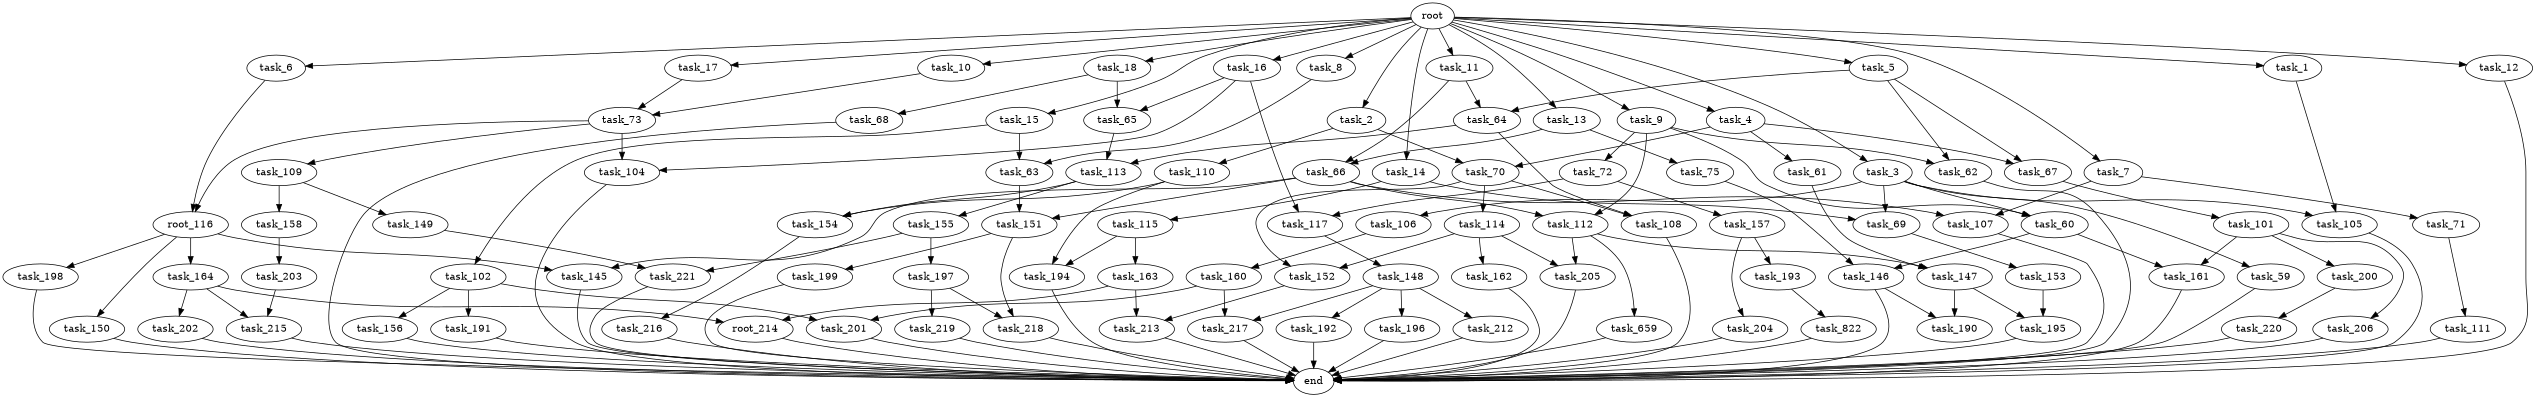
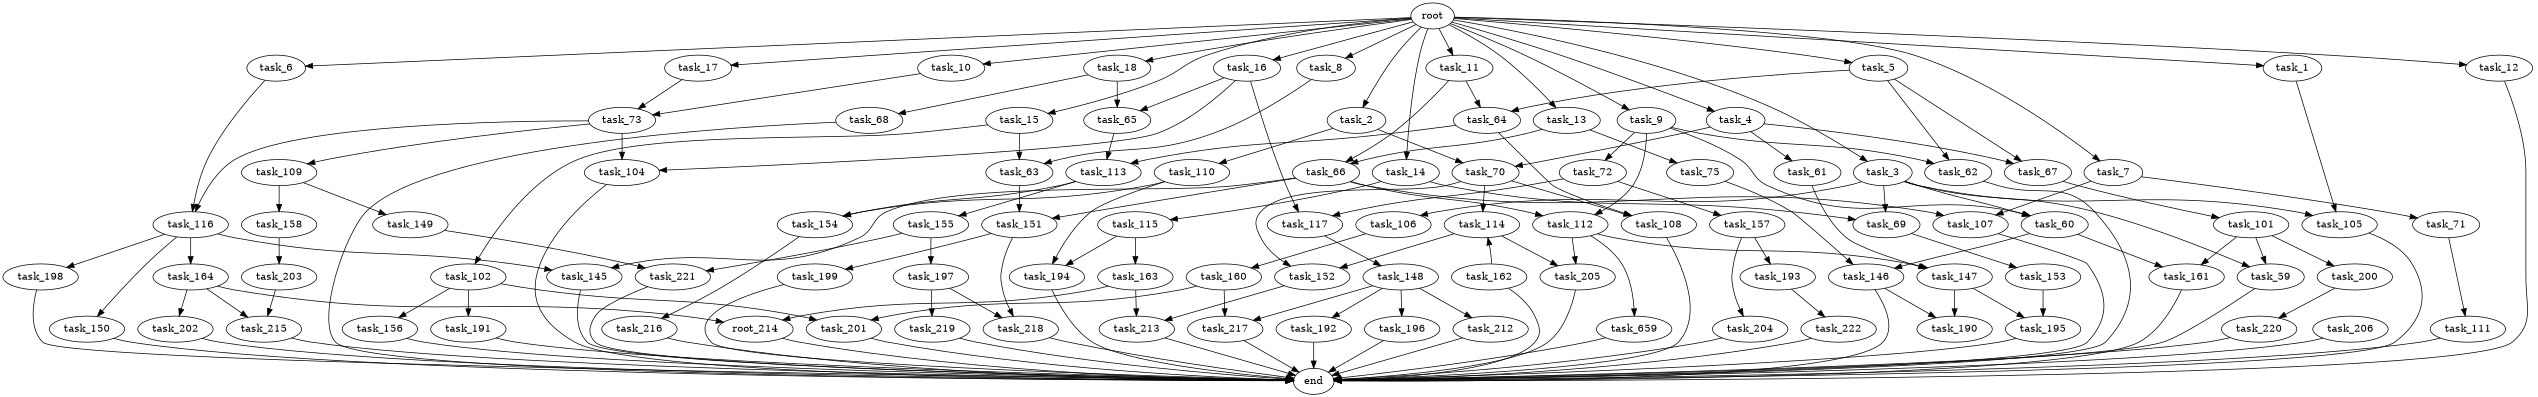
(191, 225) -> (191, 225)
(2372, 244) -> (2260, 247)
(1480, 247) -> (1491, 254)
(1839, 329) -> (1839, 329)
